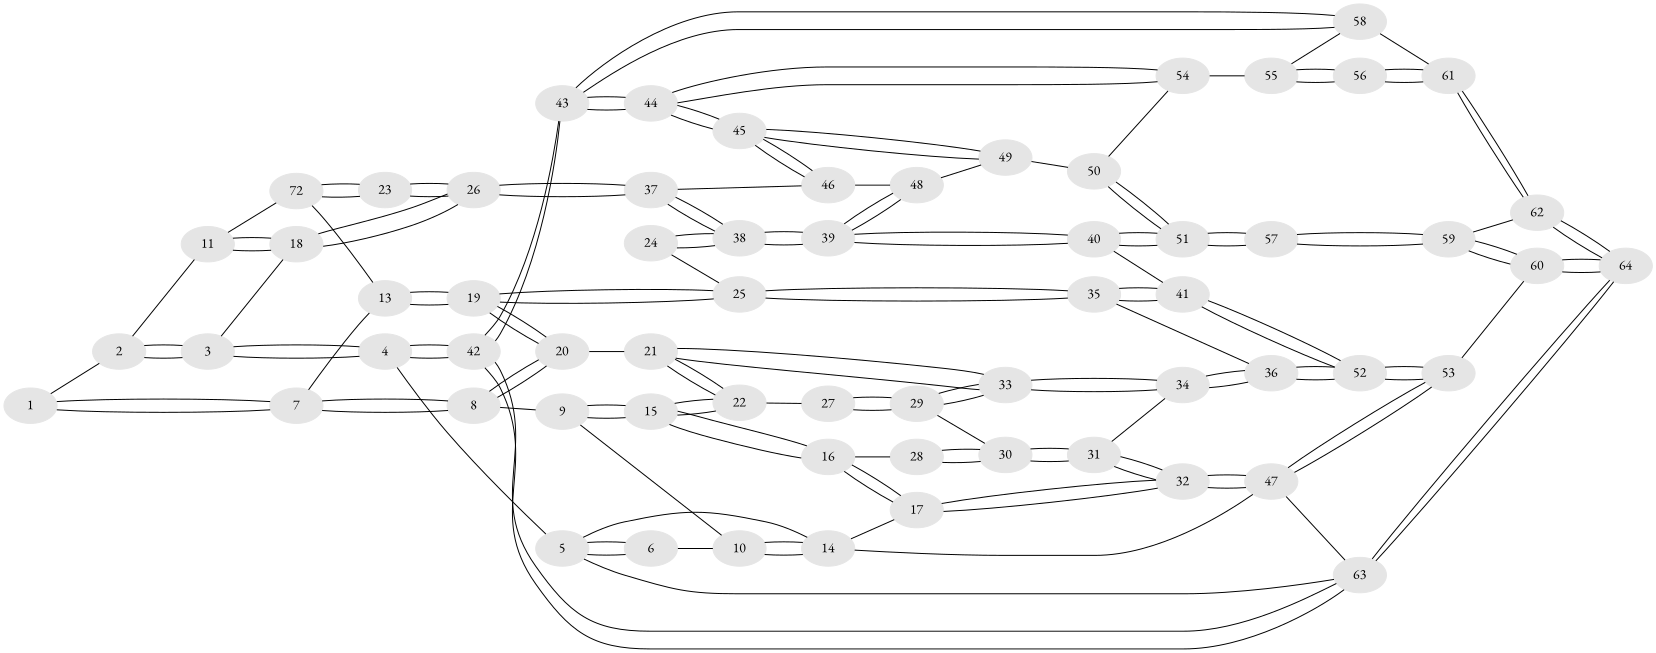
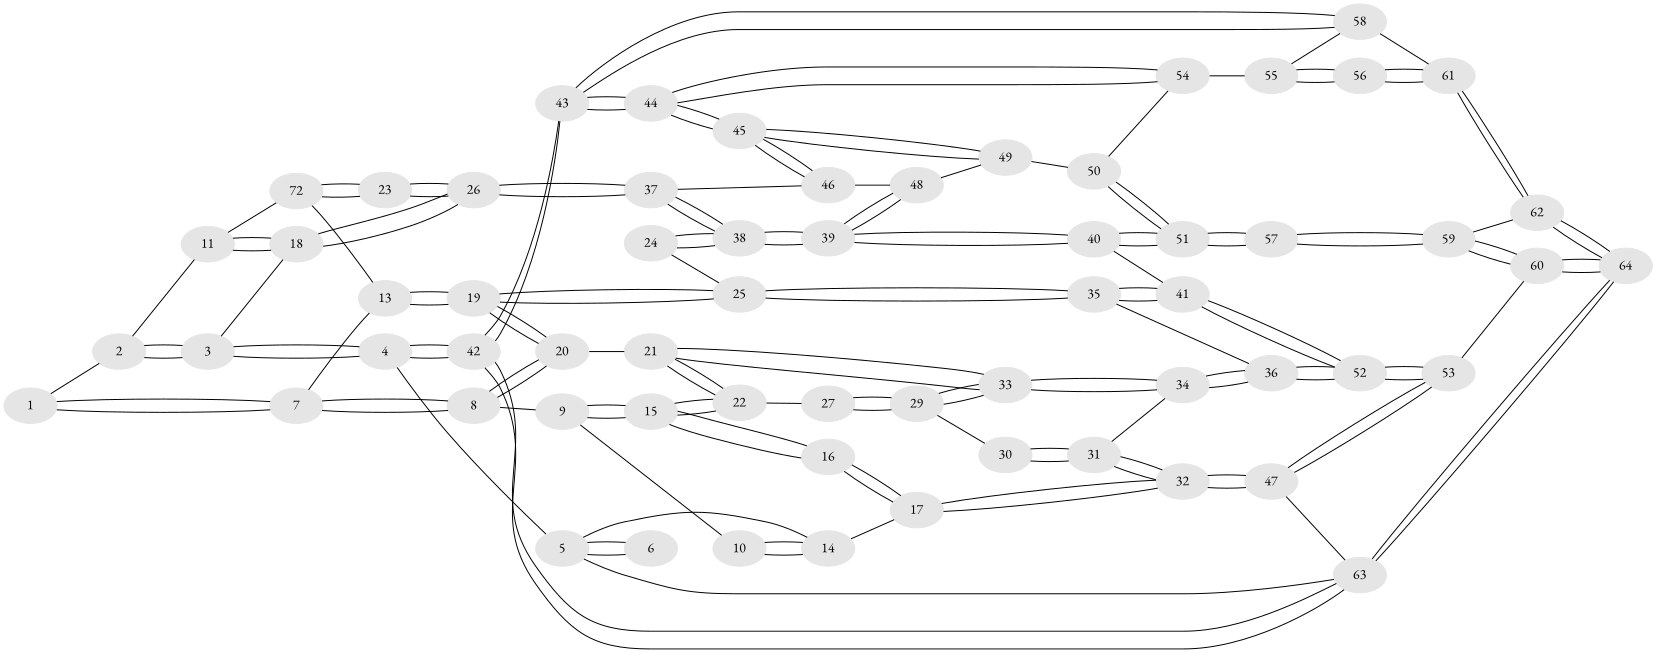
(917, 457) -> none
(695, 548) -> none
(1061, 555) -> none
